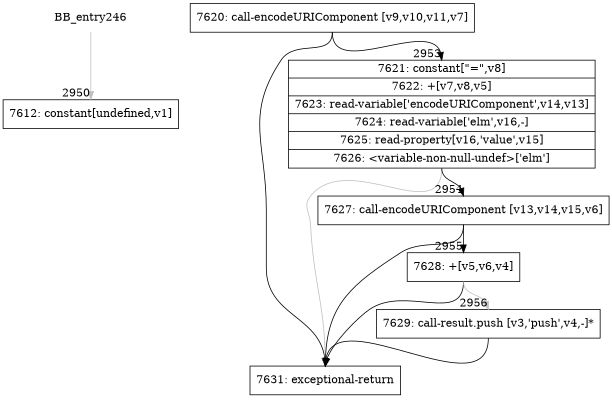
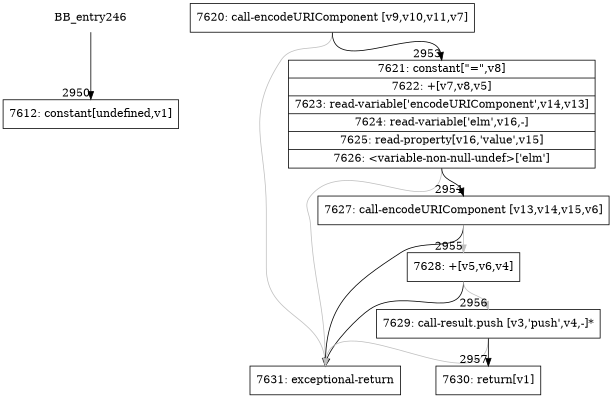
(91, 62) -> (91, 62)
(265, 186) -> (265, 186)
(464, 240) -> (464, 240)
(411, 353) -> (411, 353)
none -> (488, 380)
